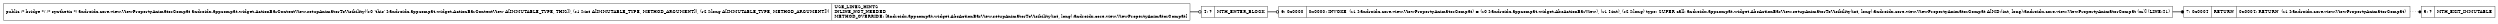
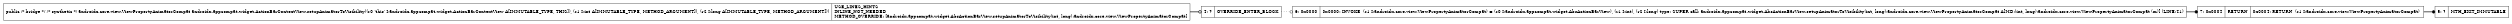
(1241, 12) -> (1248, 12)
(1272, 12) -> (1286, 12)
(2414, 12) -> (2428, 12)
